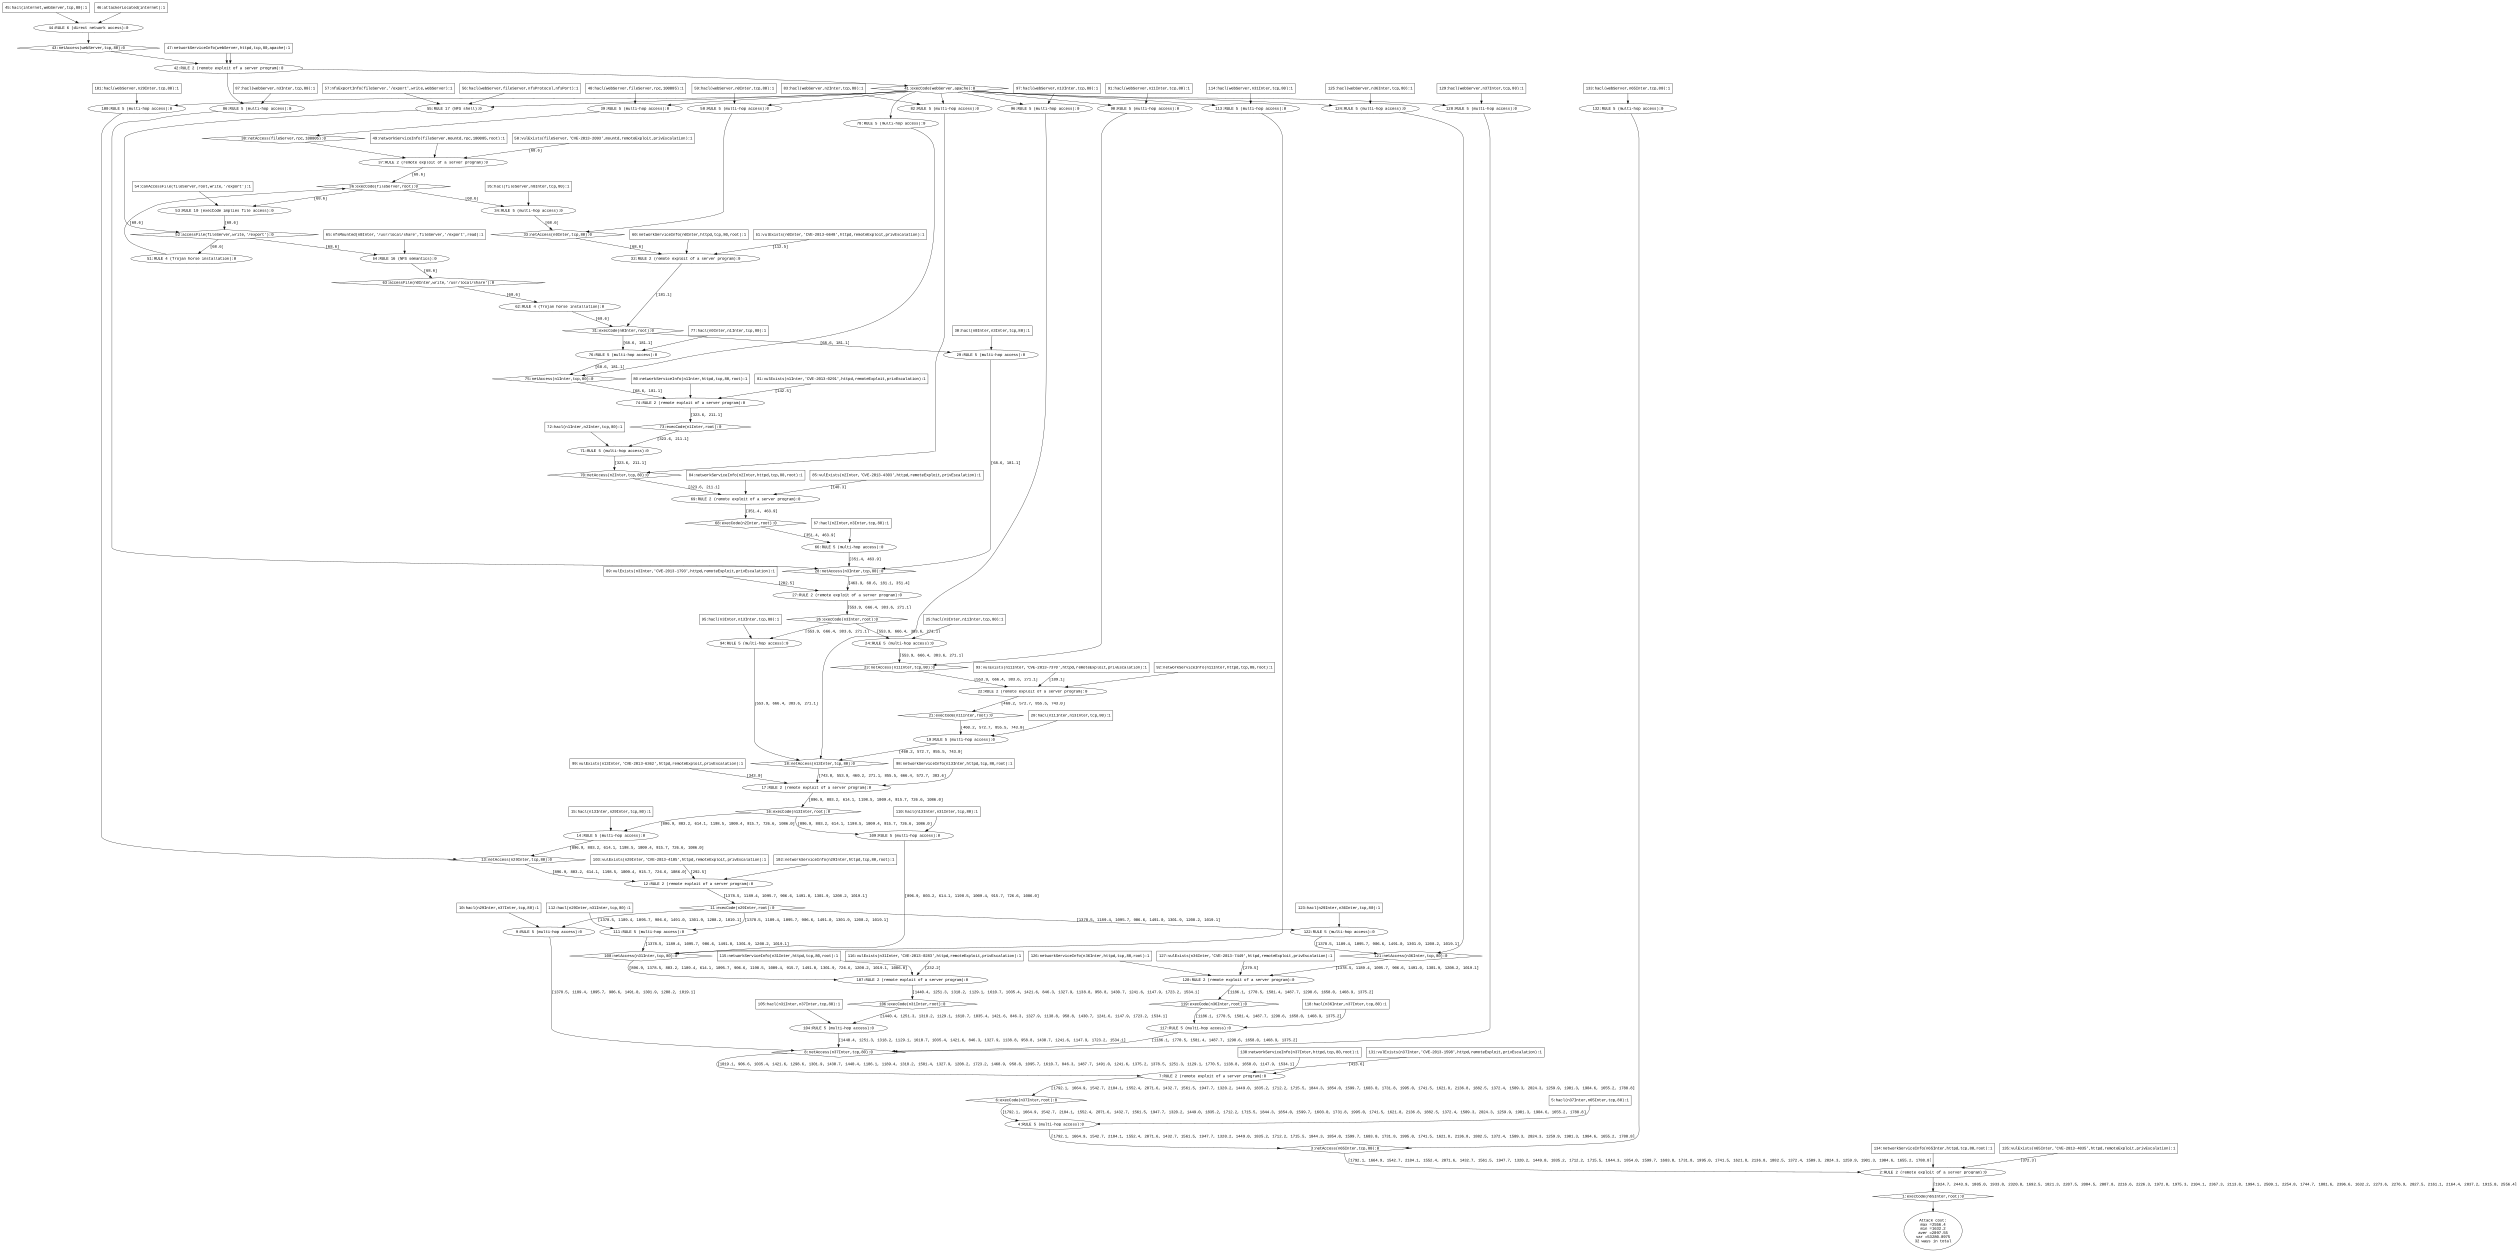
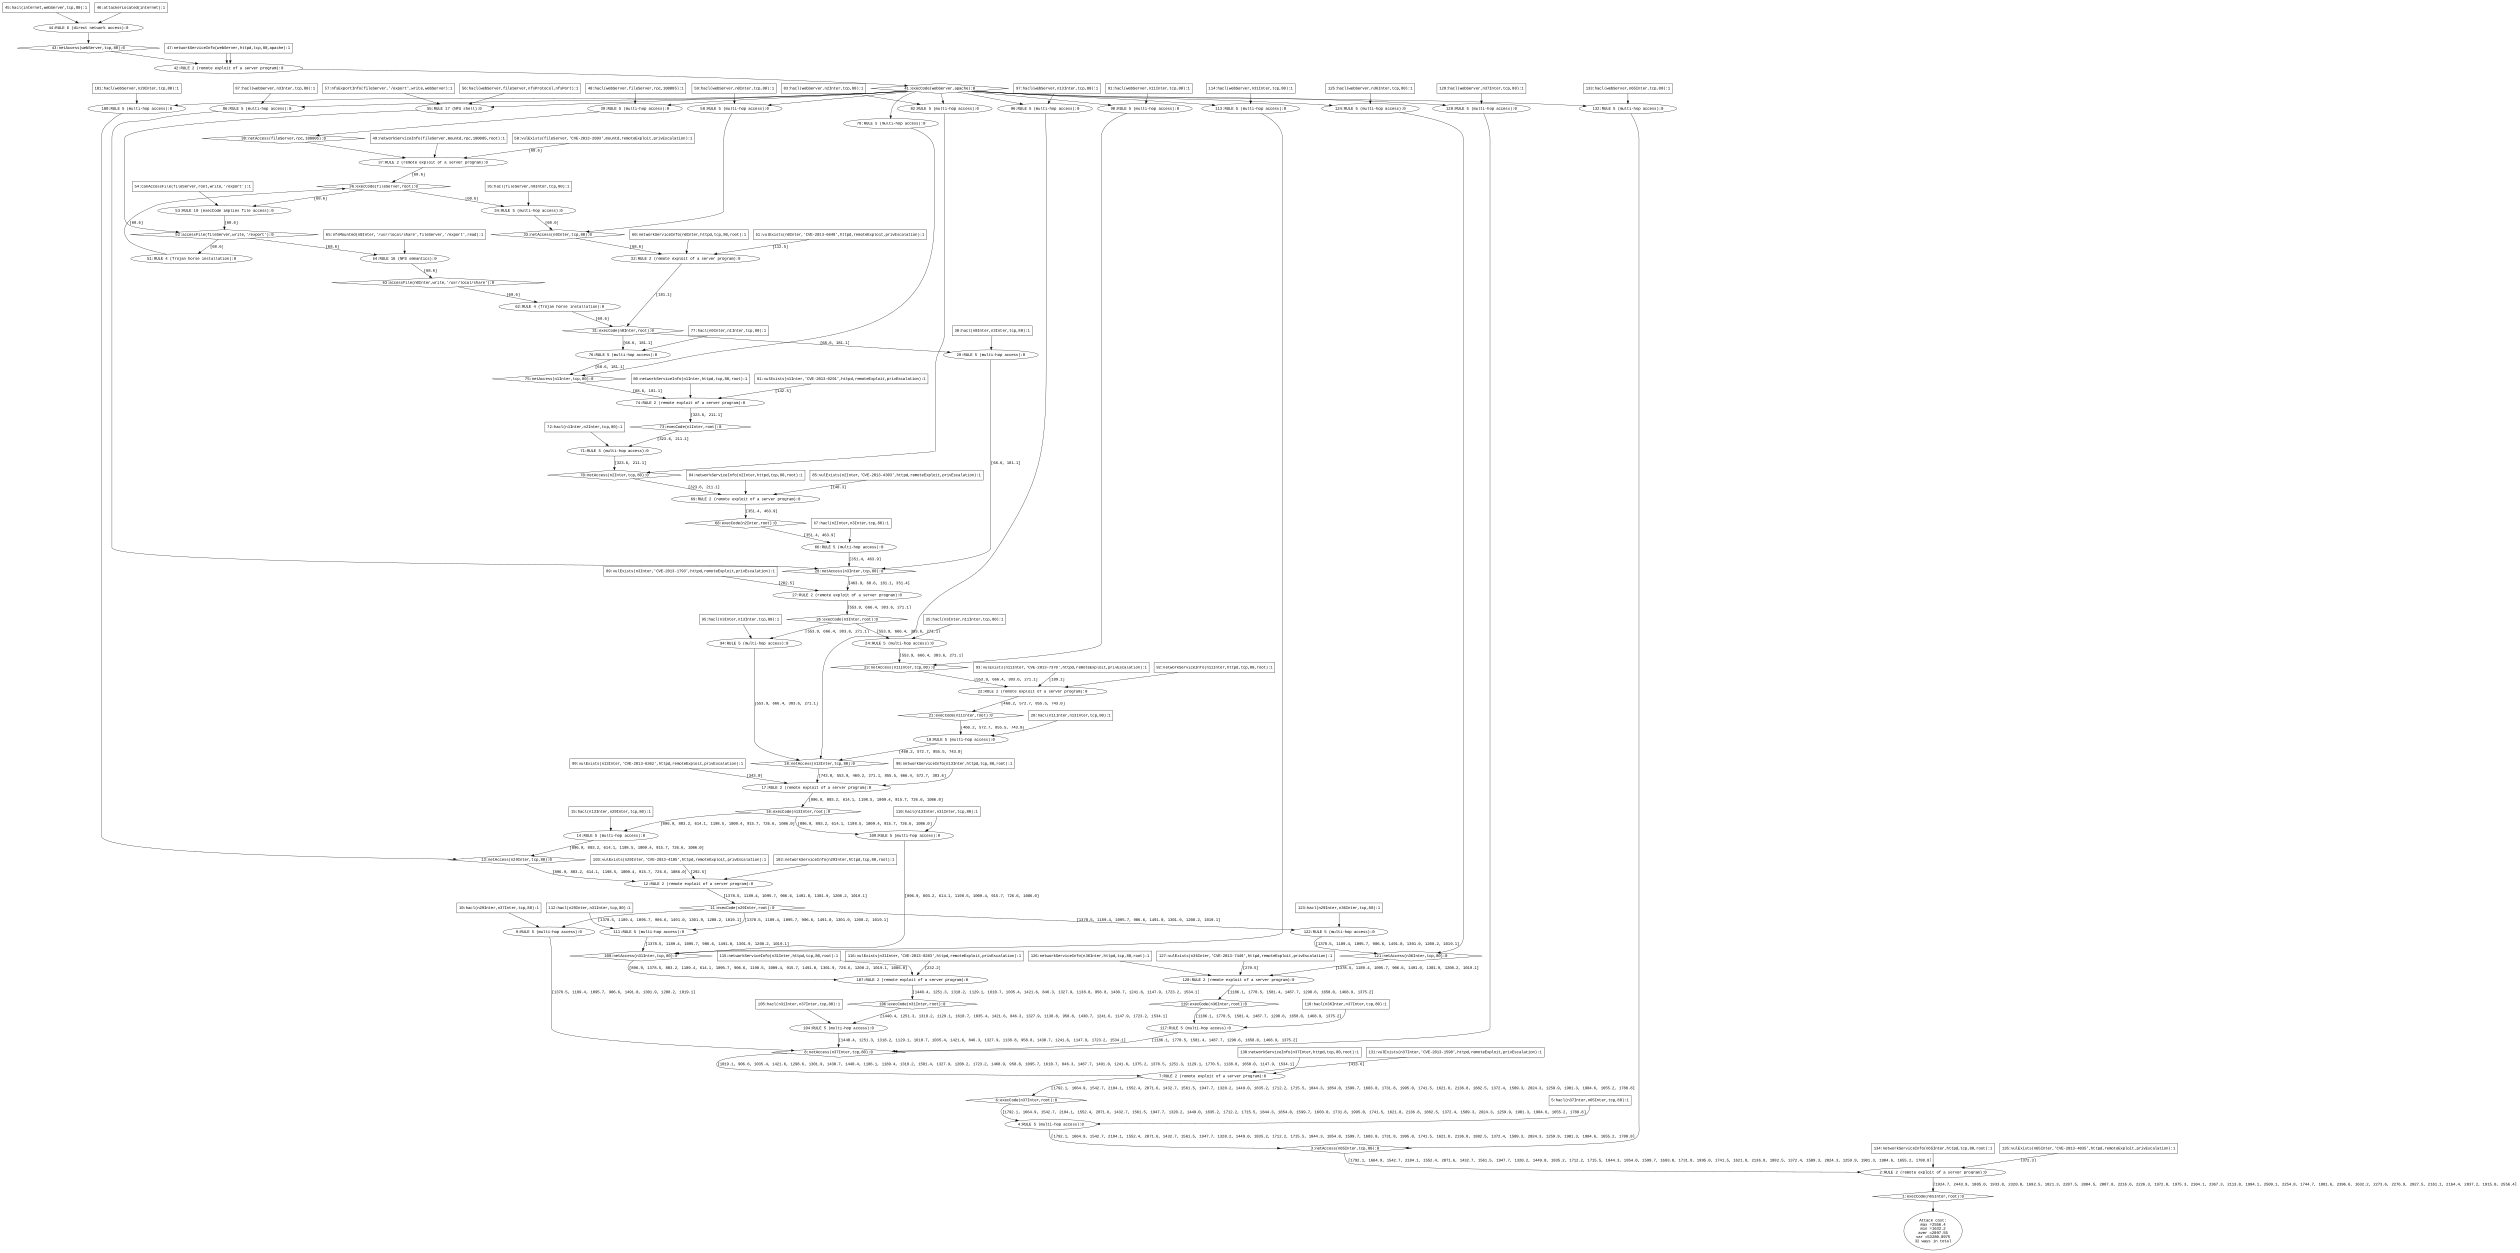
(229, 90) -> (591, 100)
none -> (1385, 100)
